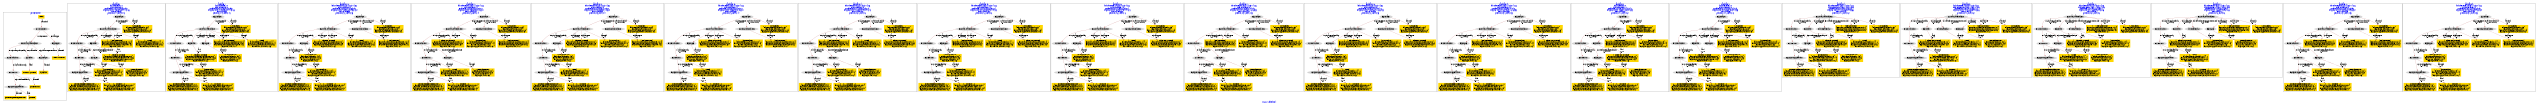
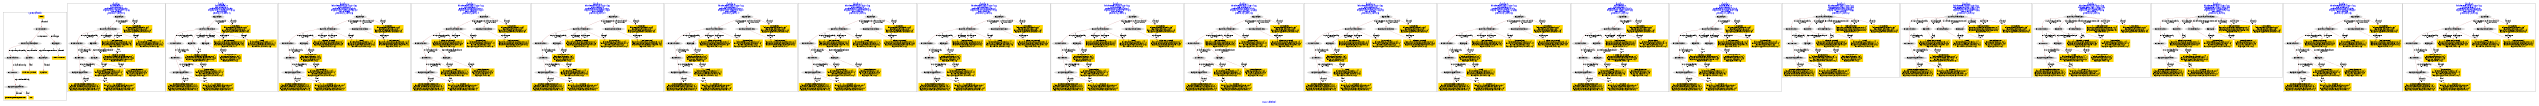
(35, 13) -> (35, 13)
(35, 87) -> none
(32, 98) -> (31, 98)
